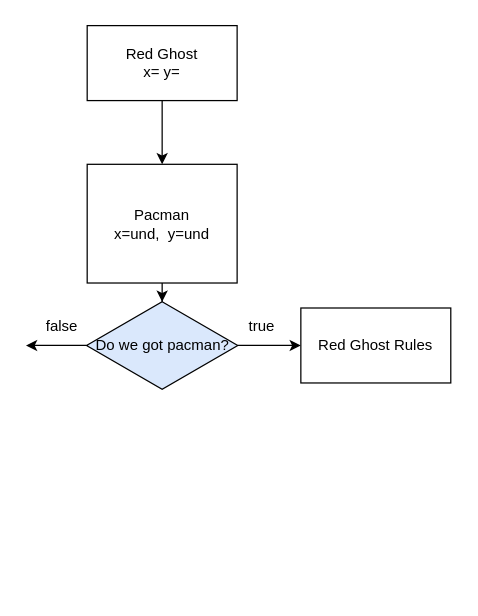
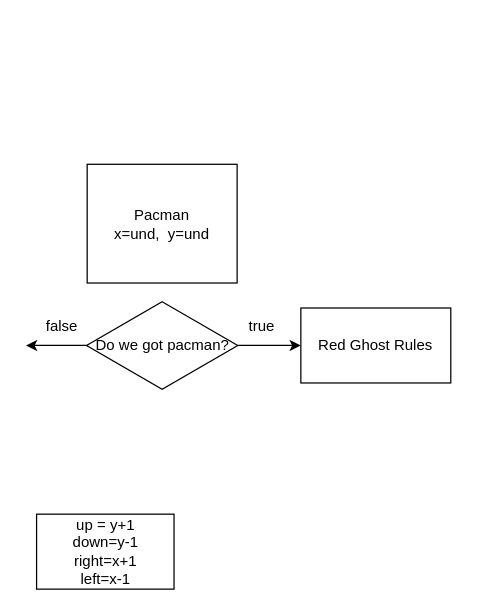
(162, 63) -> none
(162, 128) -> none
(162, 292) -> none
(162, 346) -> (162, 346)
none -> (105, 552)
